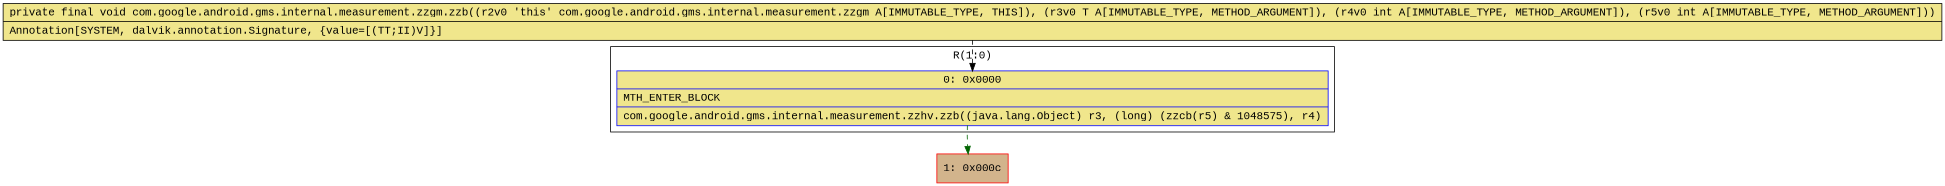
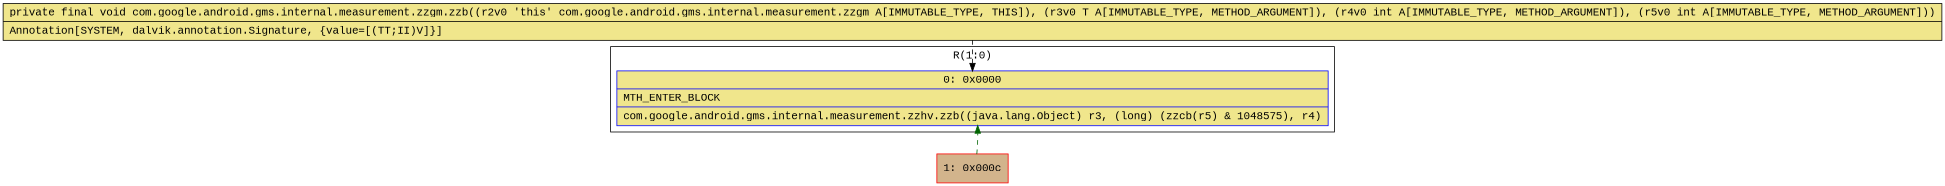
(967, 137) -> (978, 144)
